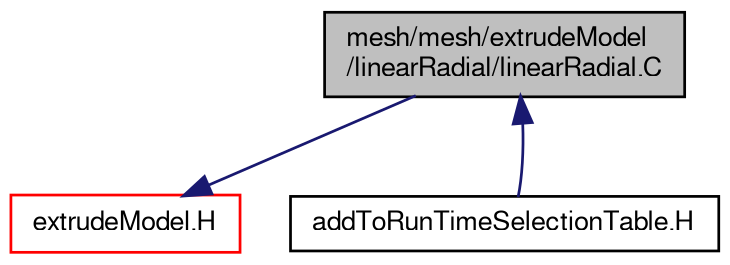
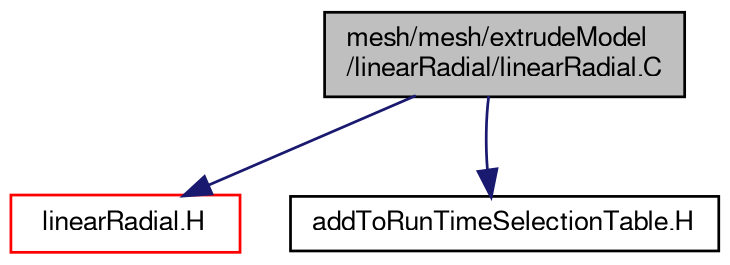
(522, 161) -> (486, 133)
(125, 224) -> (125, 224)
